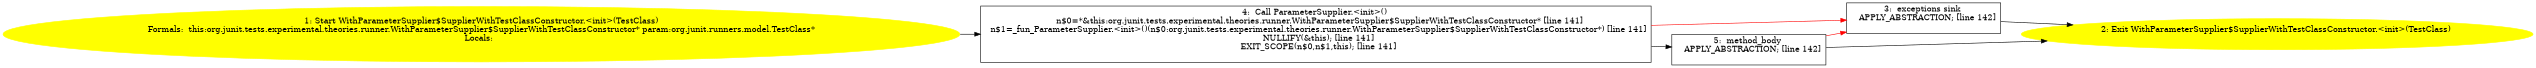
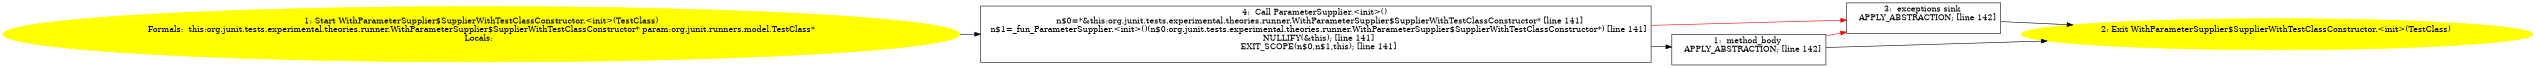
(1749, 50) -> (1749, 50)
